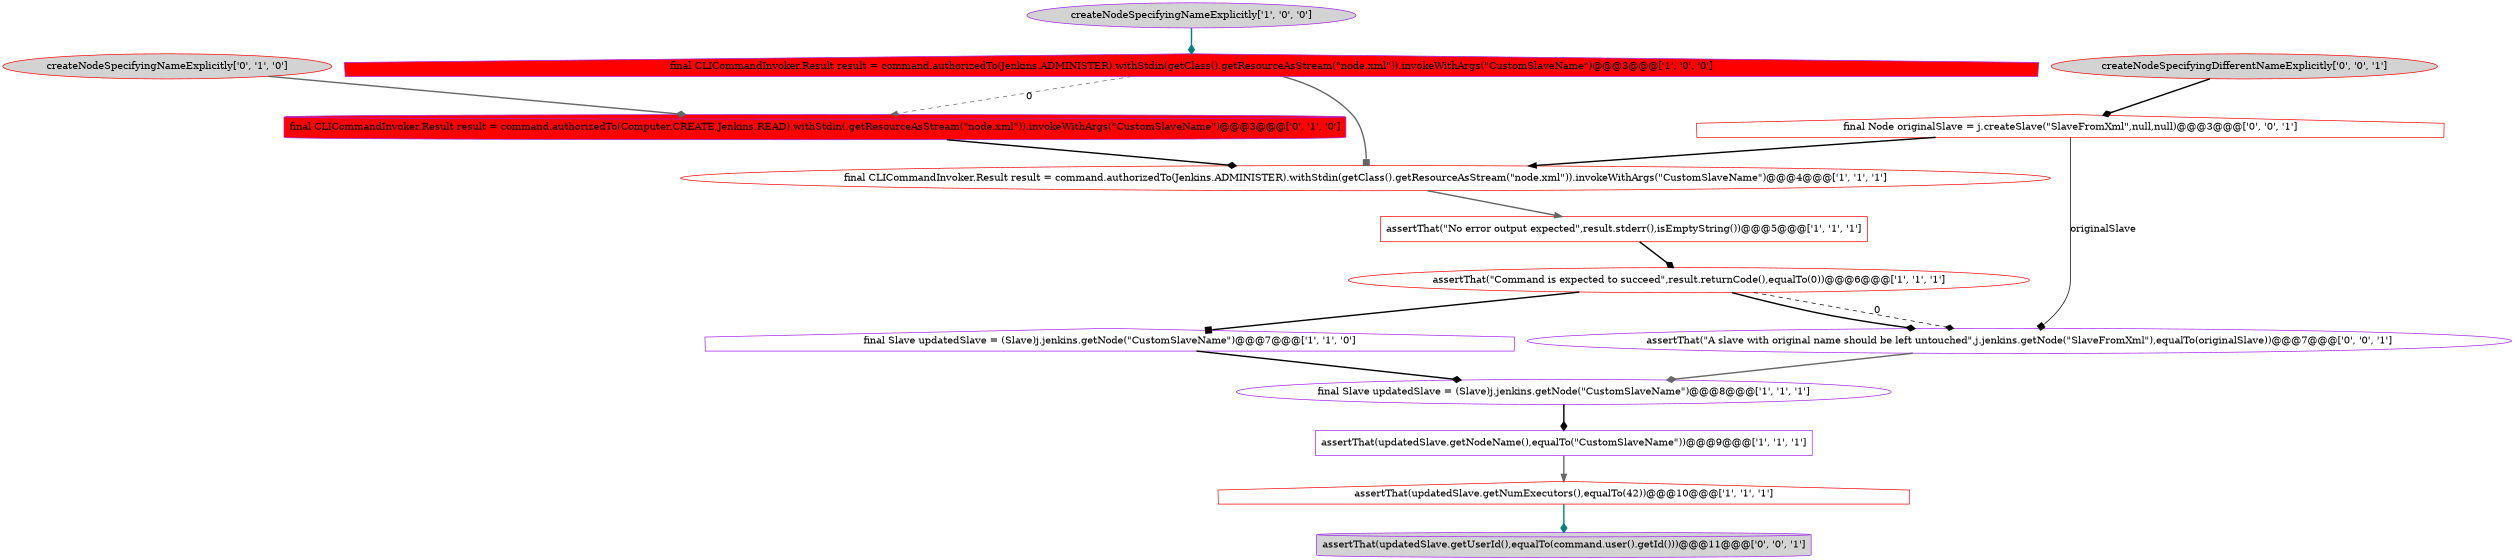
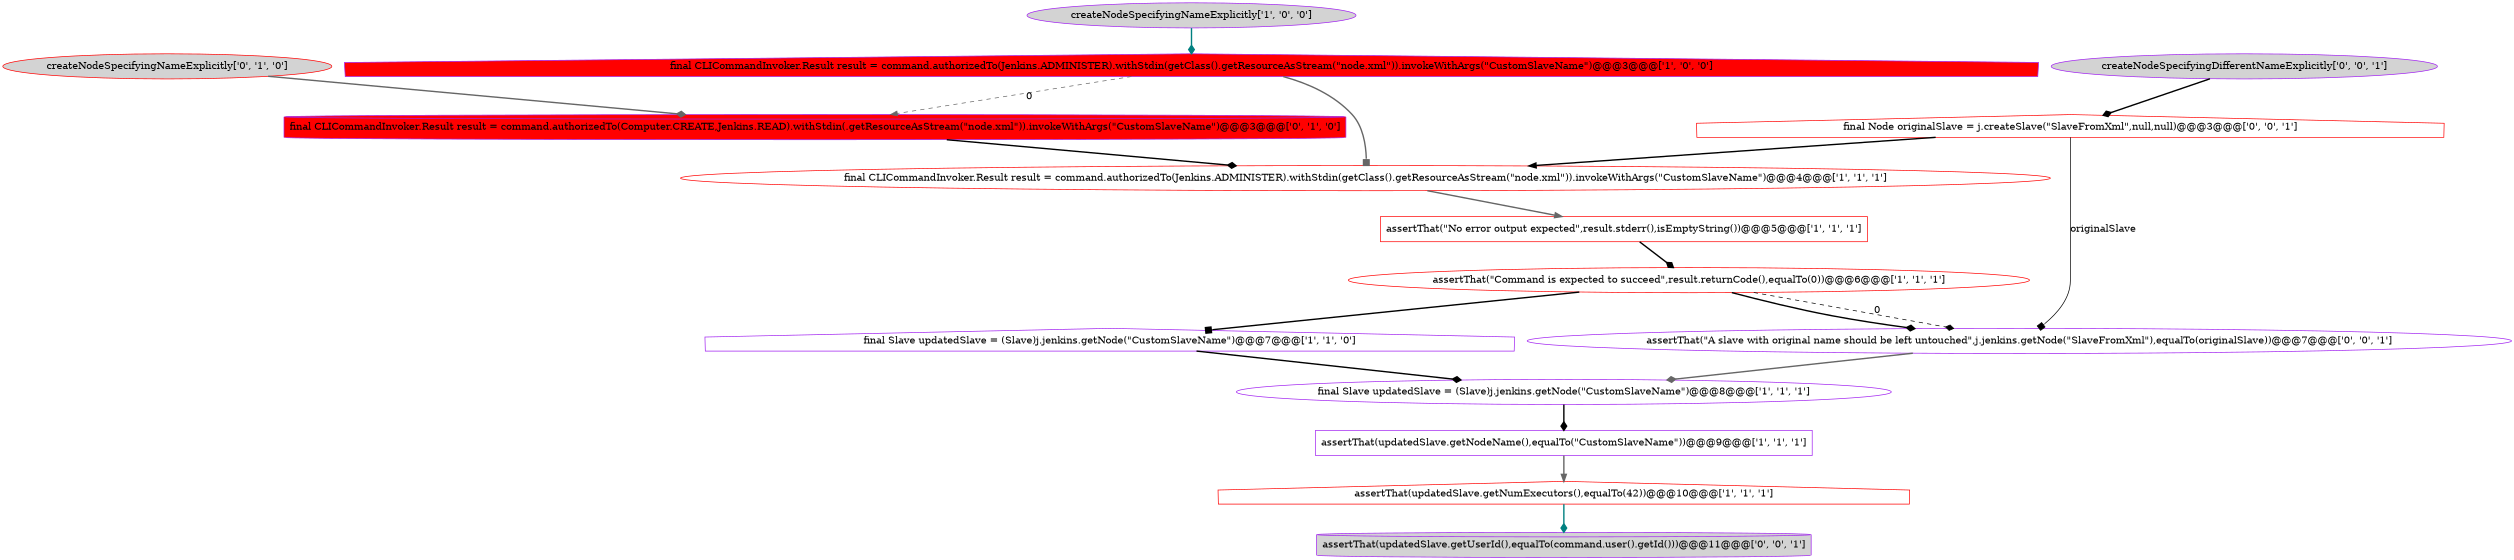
(2244, 66) -> (2244, 66)
